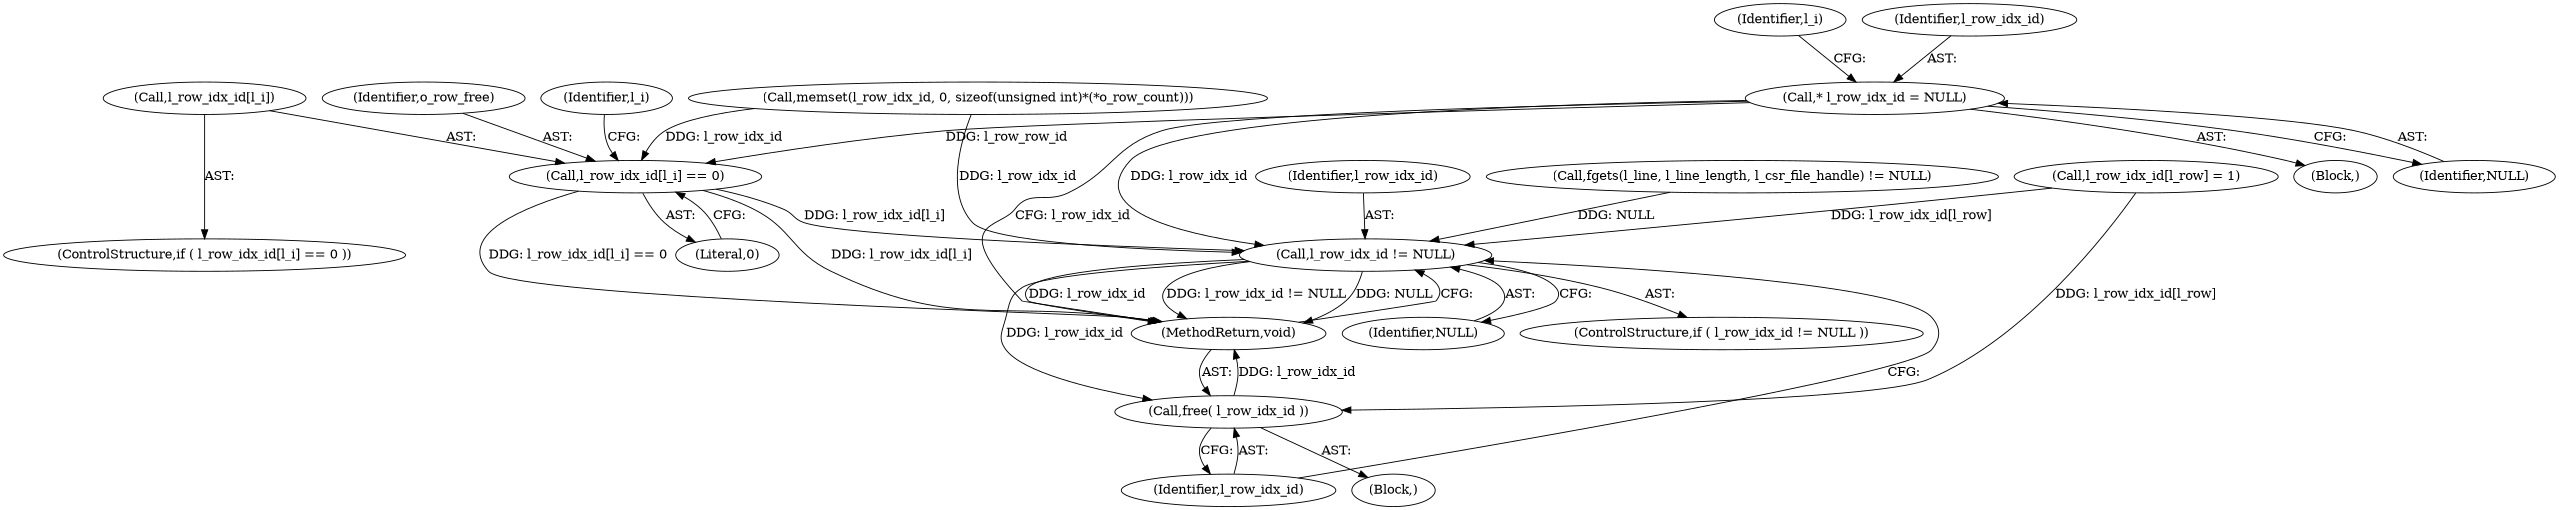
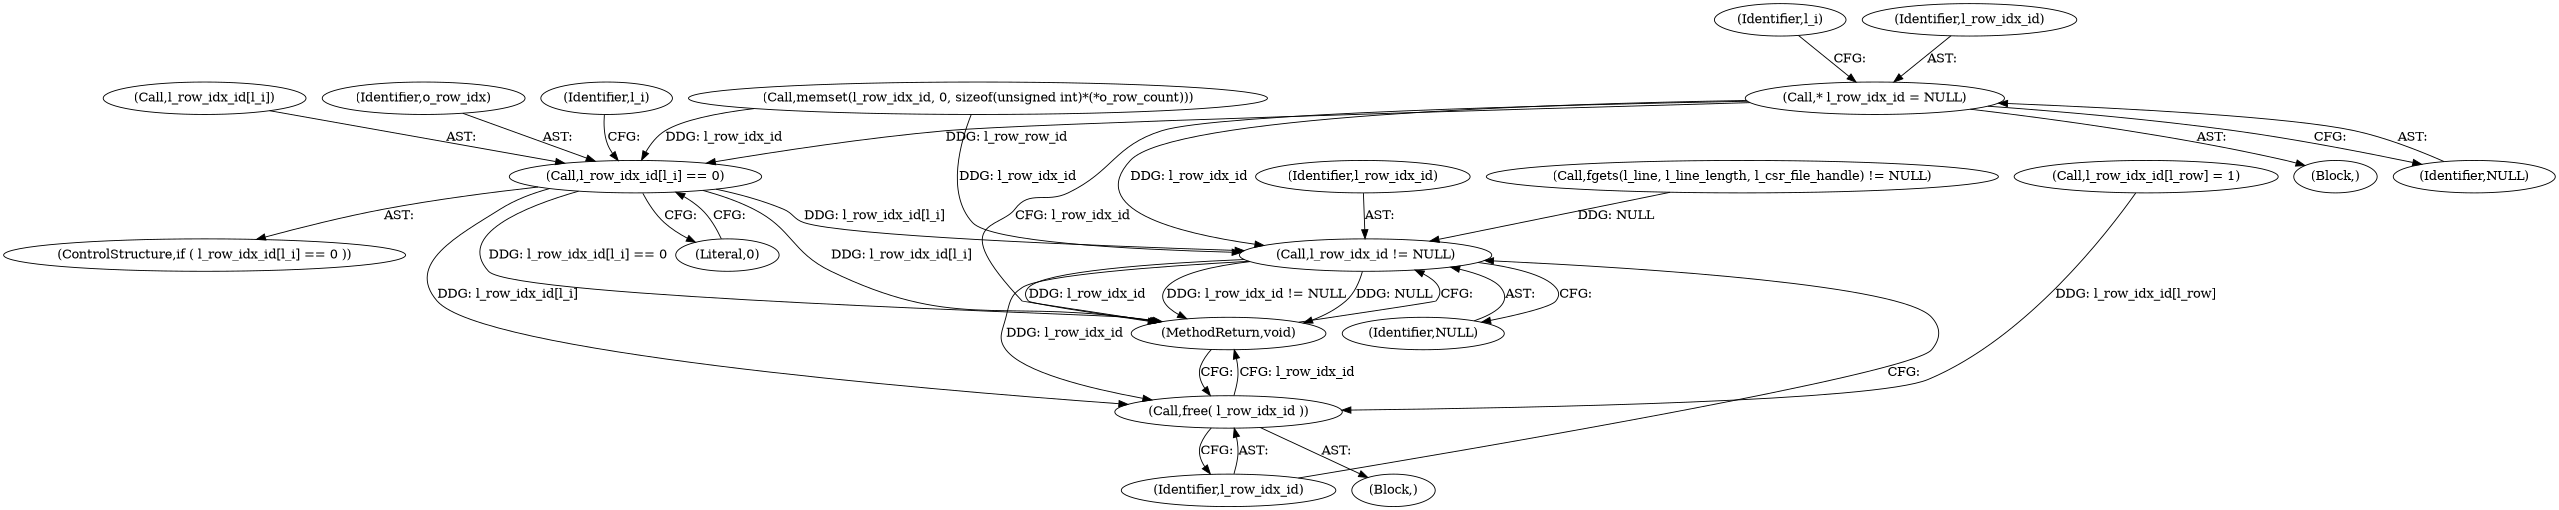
(424, 98) -> (424, 98)
(205, 172) -> (401, 206)
(683, 216) -> (683, 216)
(1763, 217) -> none
(1722, 334) -> none
none -> (683, 361)
(1219, 373) -> (1219, 373)
(1297, 373) -> (1297, 373)
